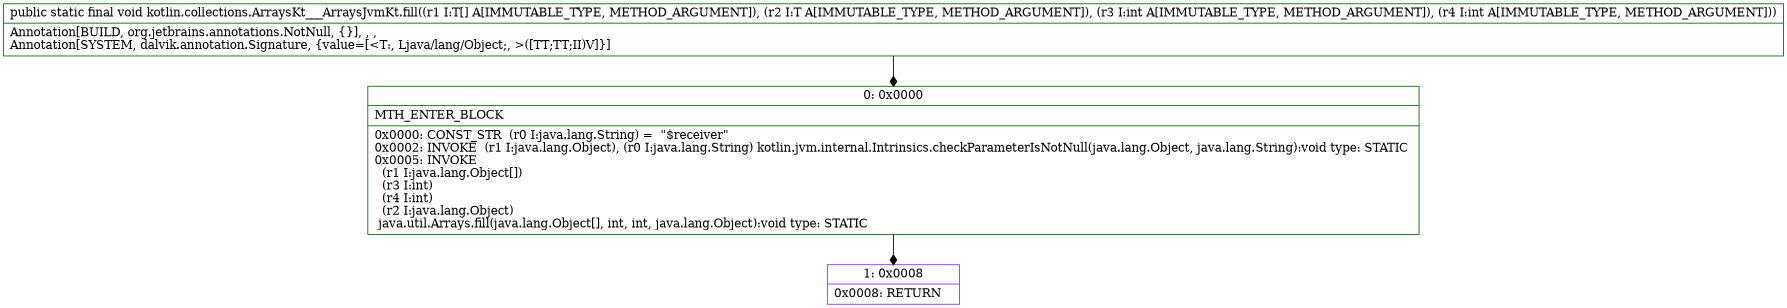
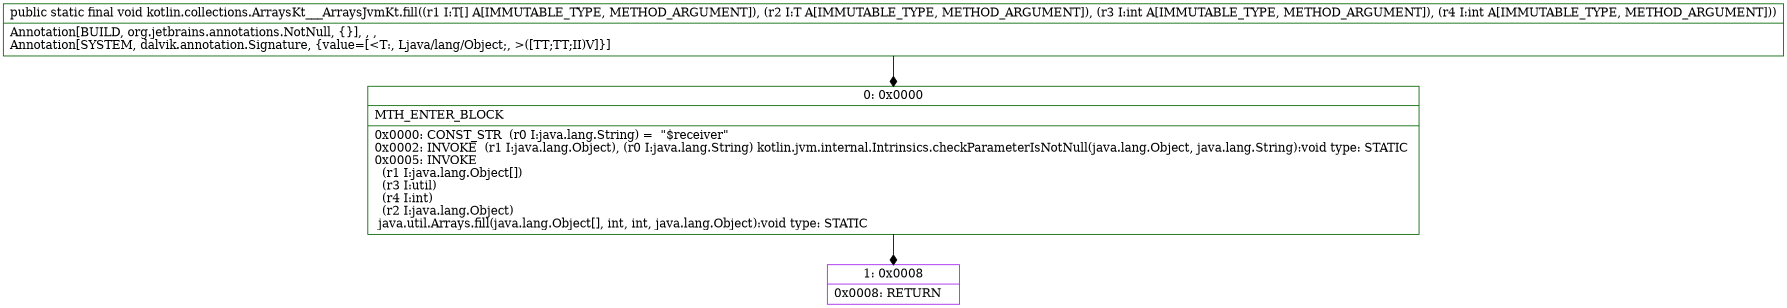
(404, 186) -> (406, 186)
